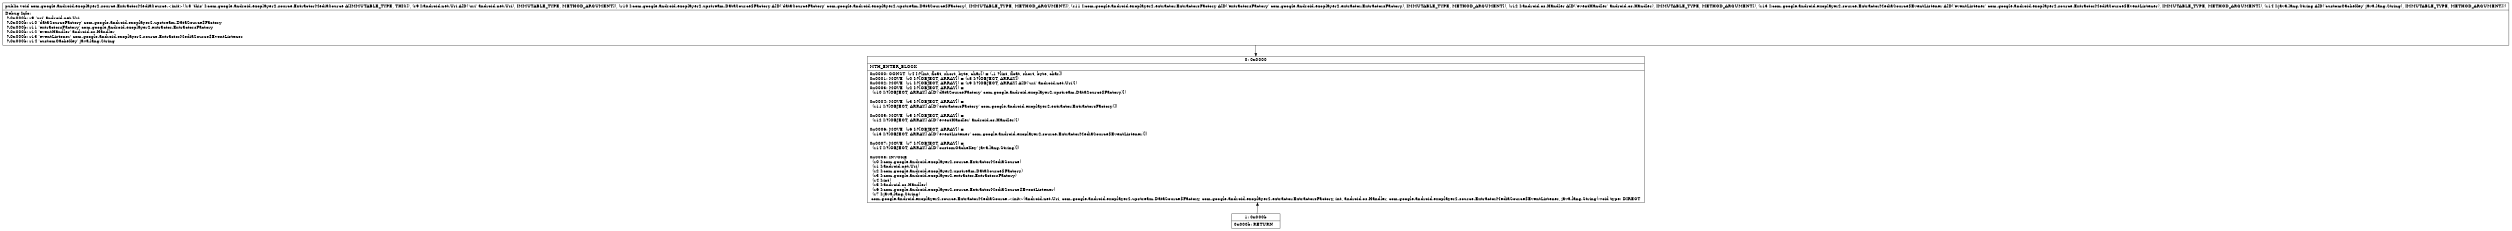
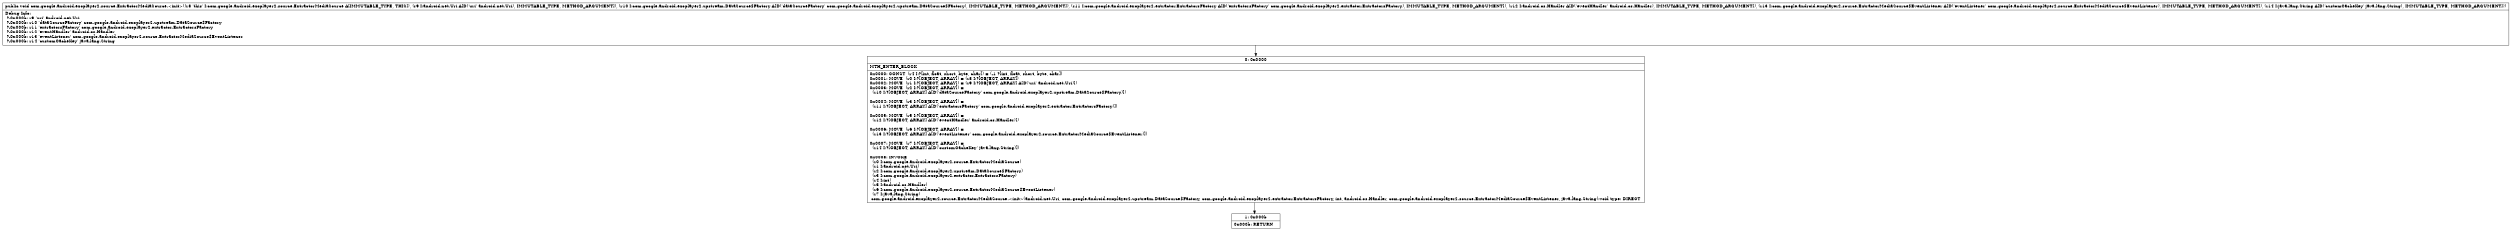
(1257, 210) -> (1254, 207)
